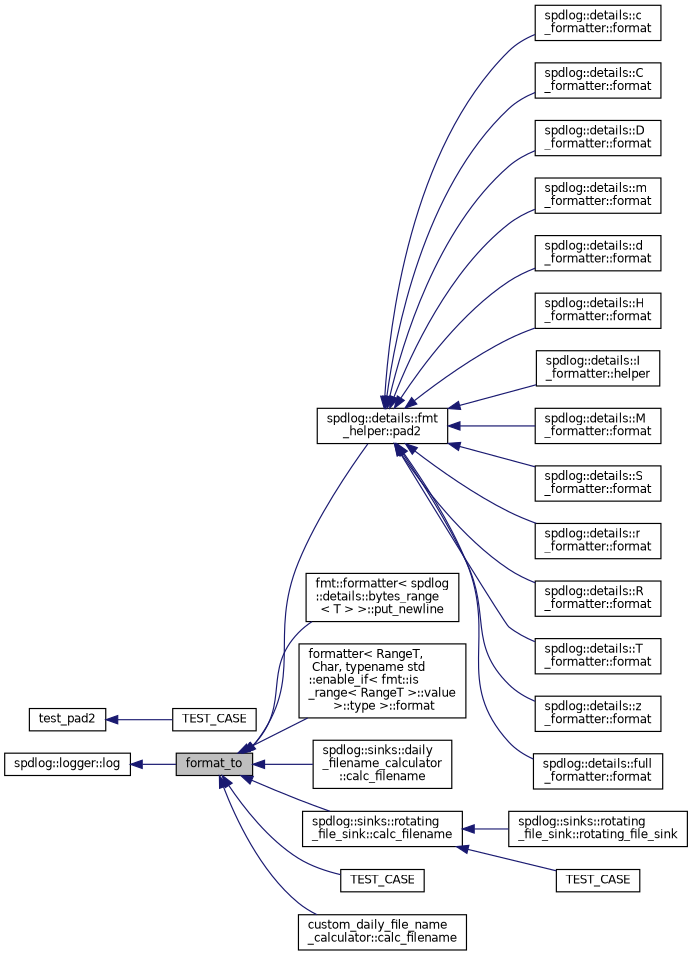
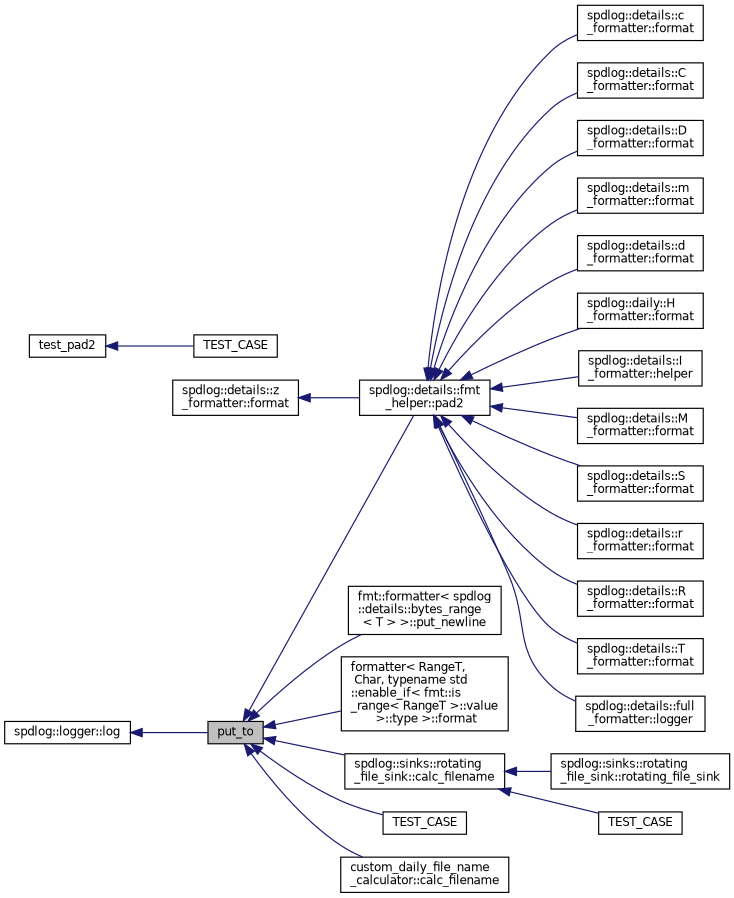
(598, 311) -> (640, 311)
(487, 650) -> (335, 398)
(214, 764) -> (236, 733)
(382, 764) -> none
(598, 771) -> (640, 714)
